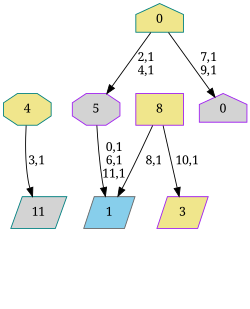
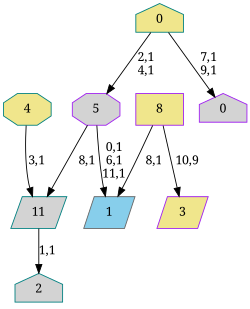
none -> (70, 157)
(187, 161) -> (187, 161)
none -> (39, 289)
